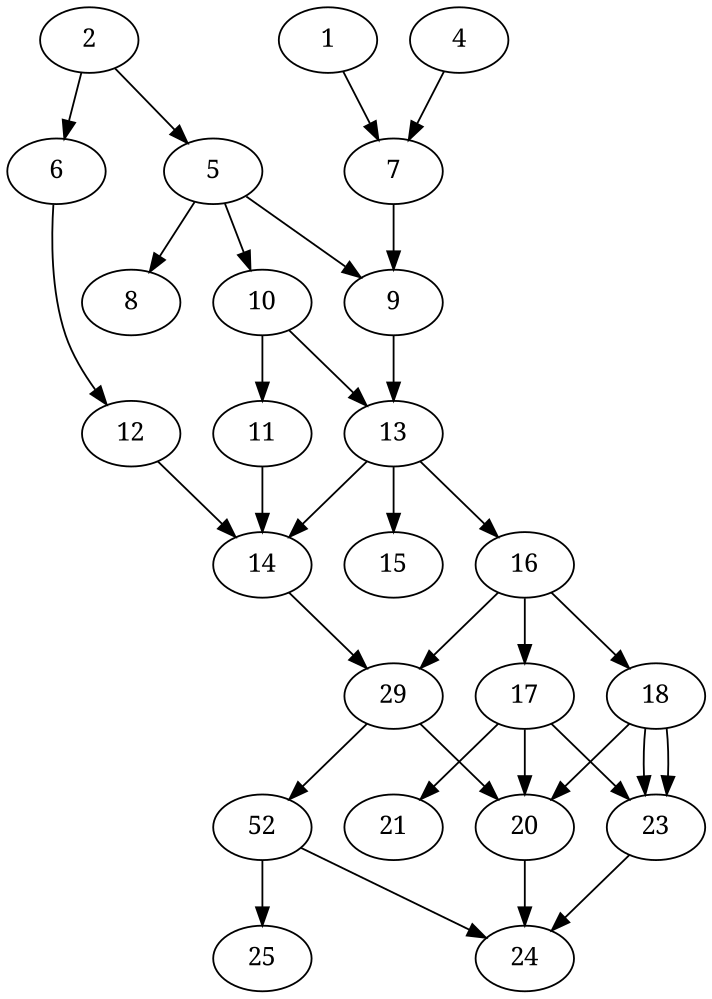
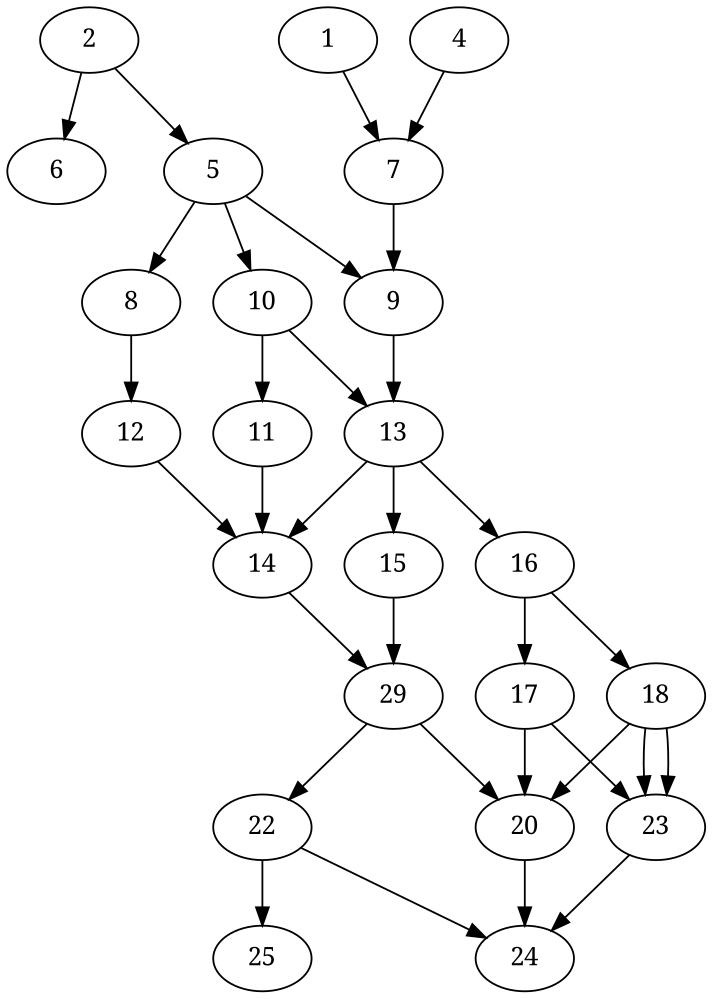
(57, 301) -> (131, 359)
(466, 624) -> (394, 622)
(262, 827) -> (262, 827)
(394, 827) -> none
